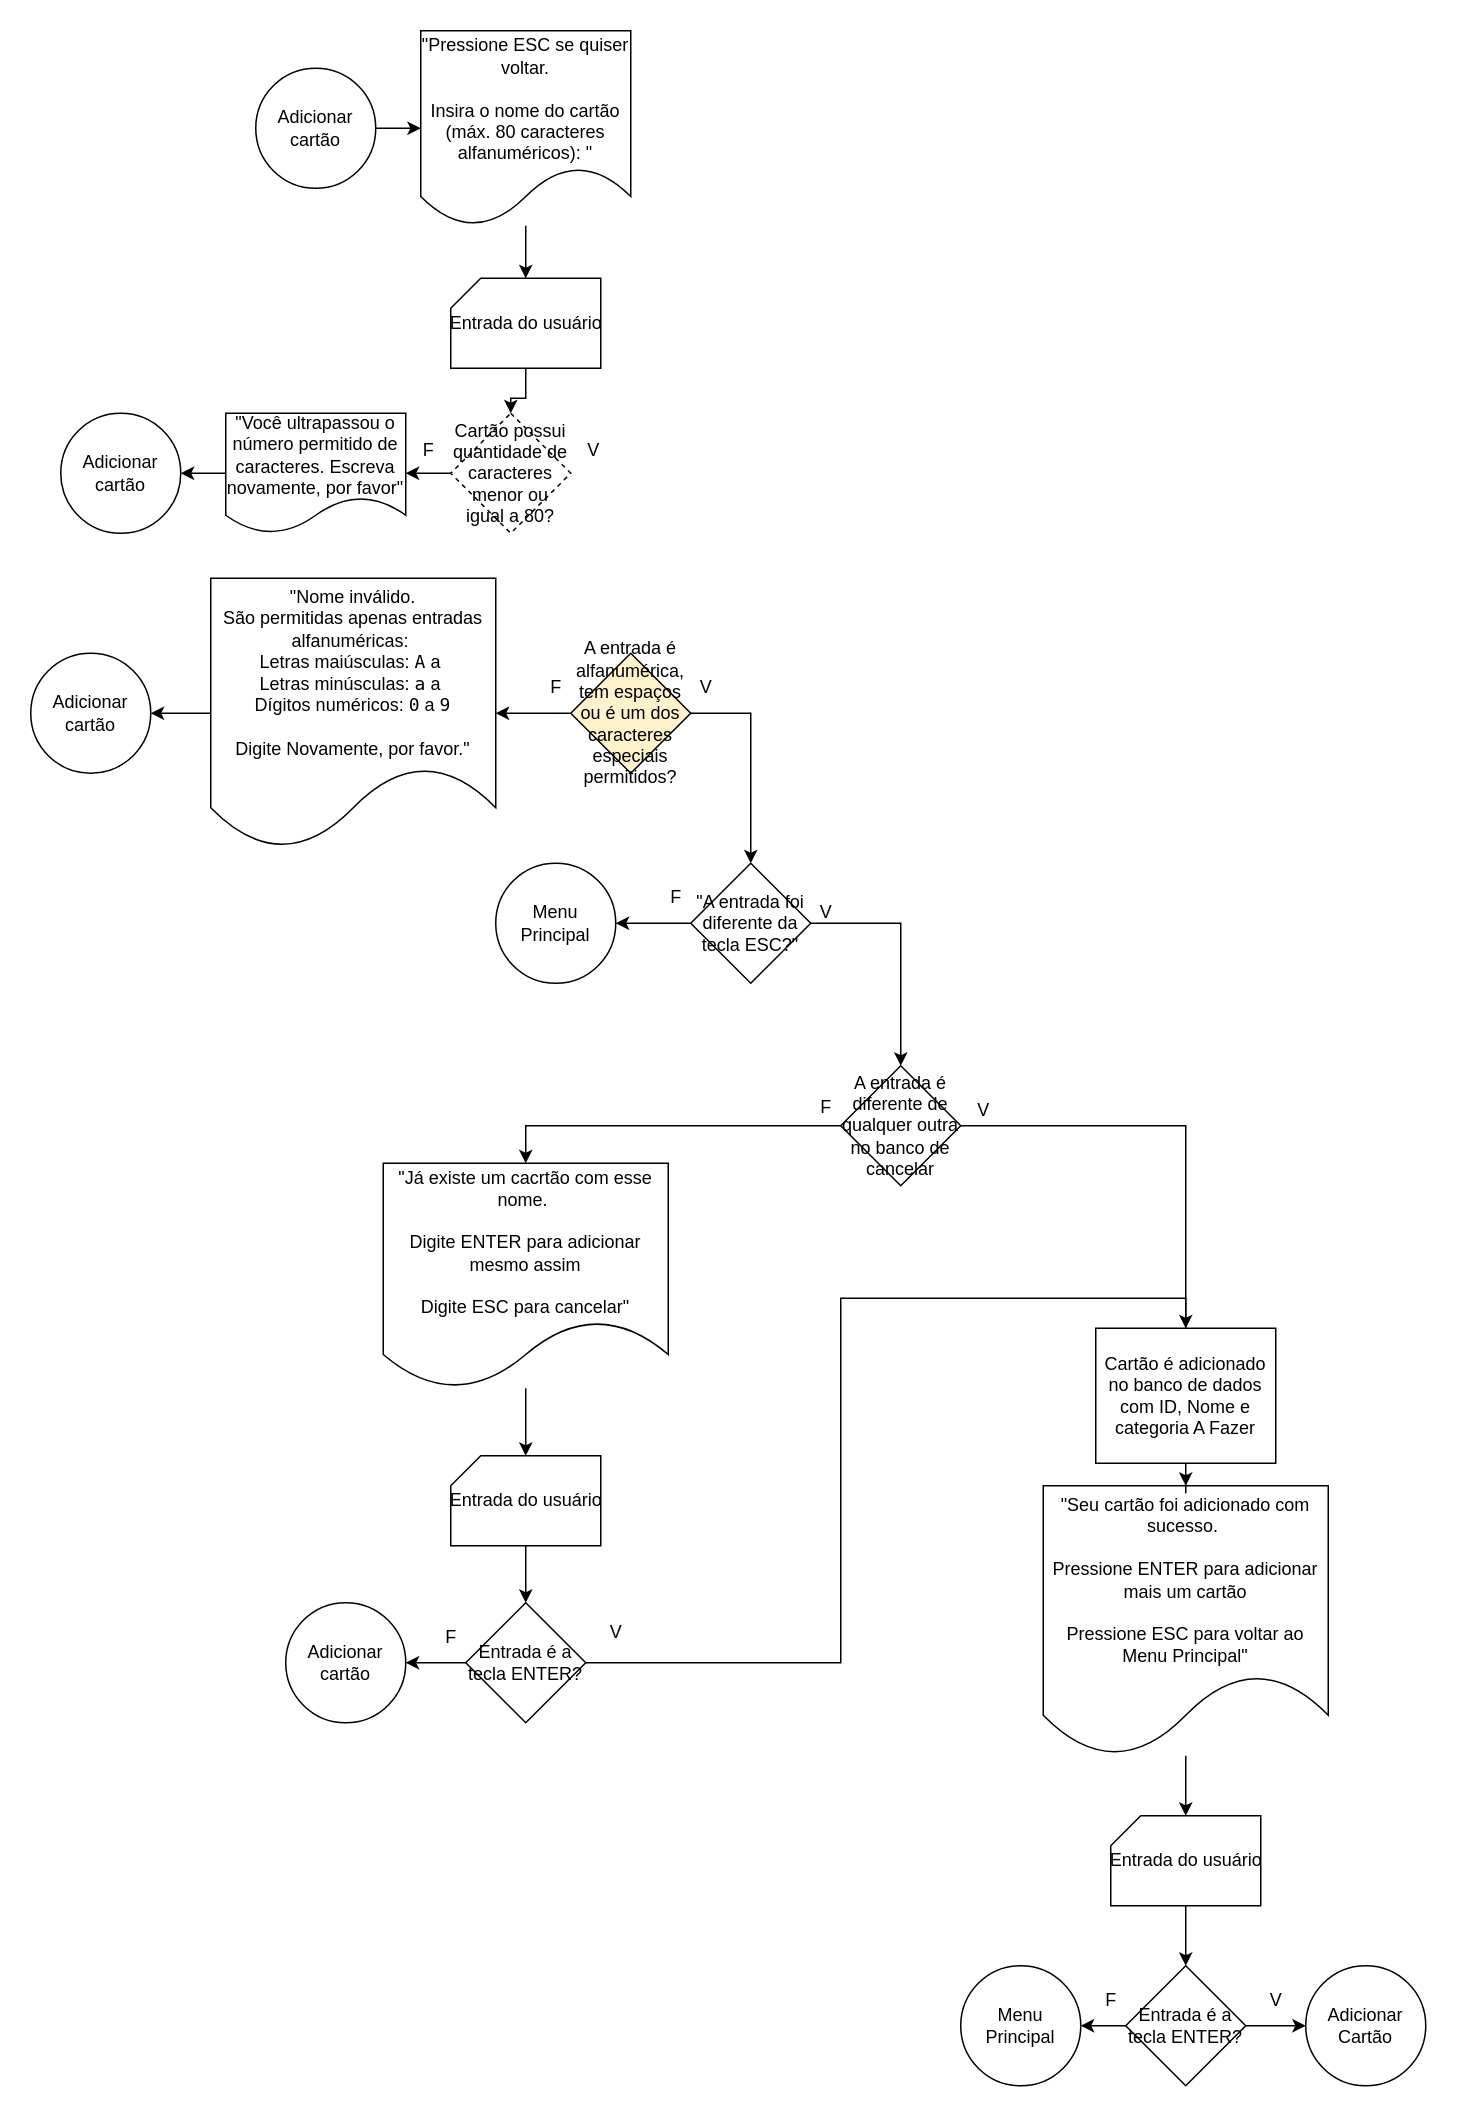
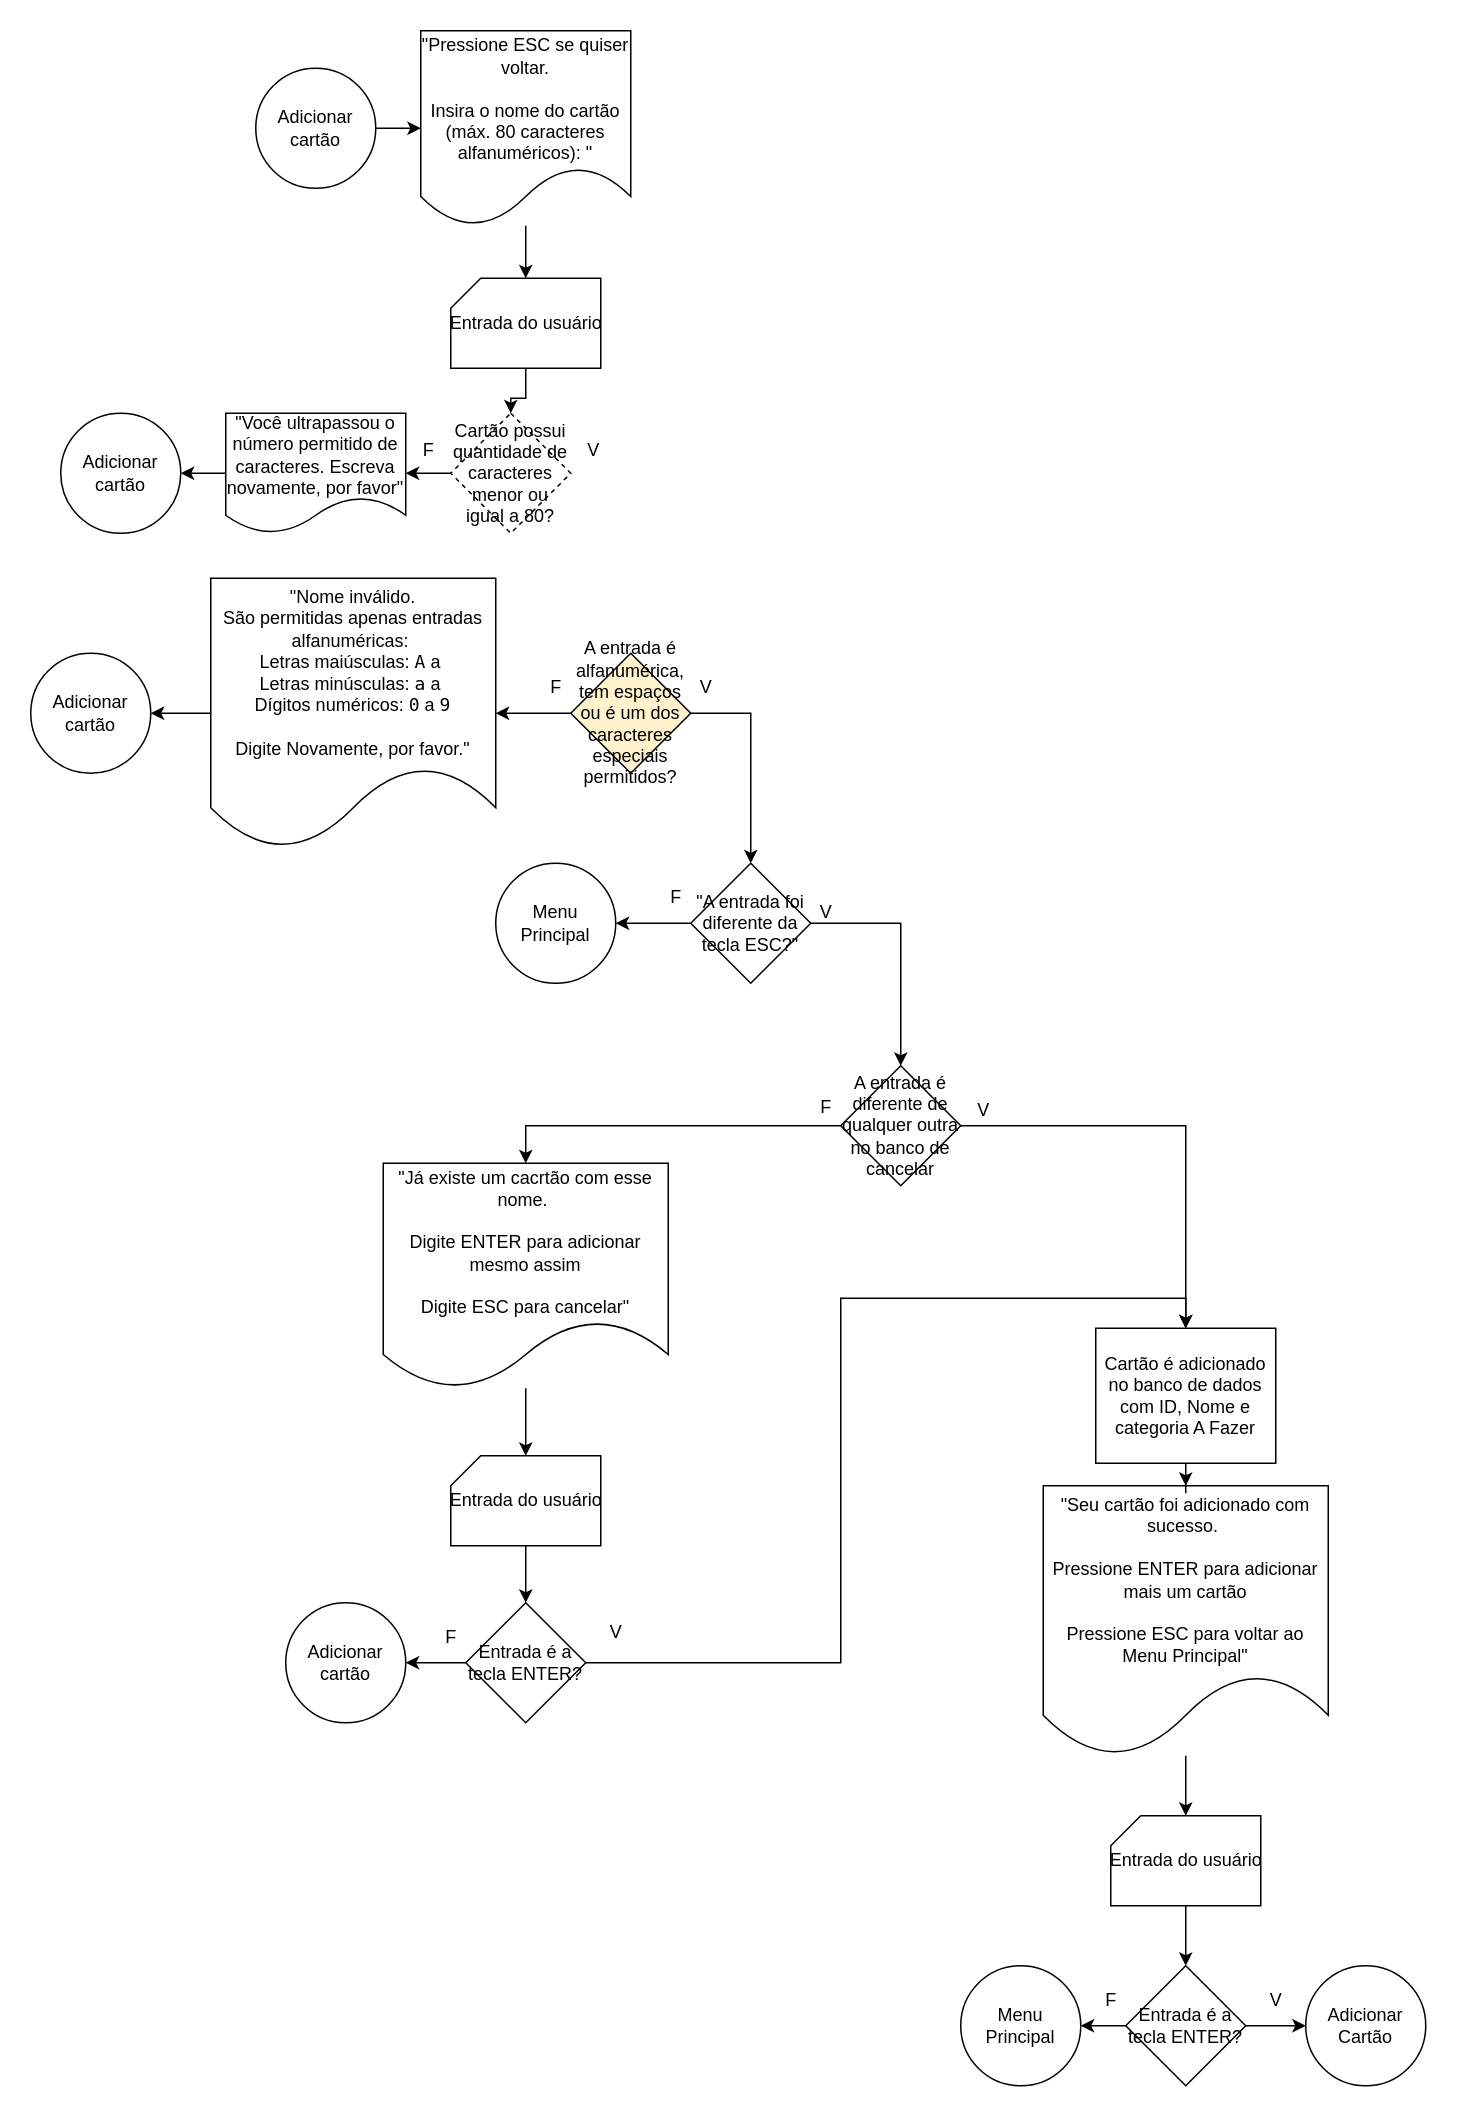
(1186, 1323) -> (1186, 1319)
